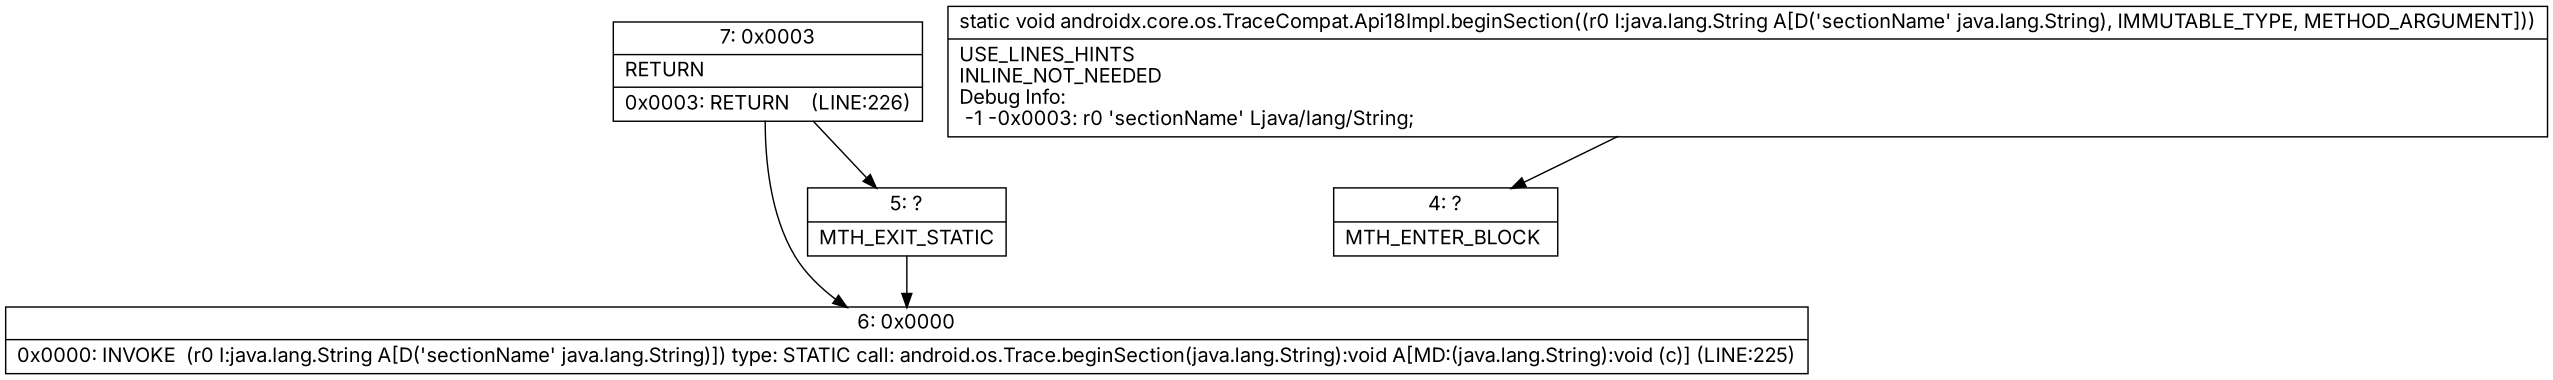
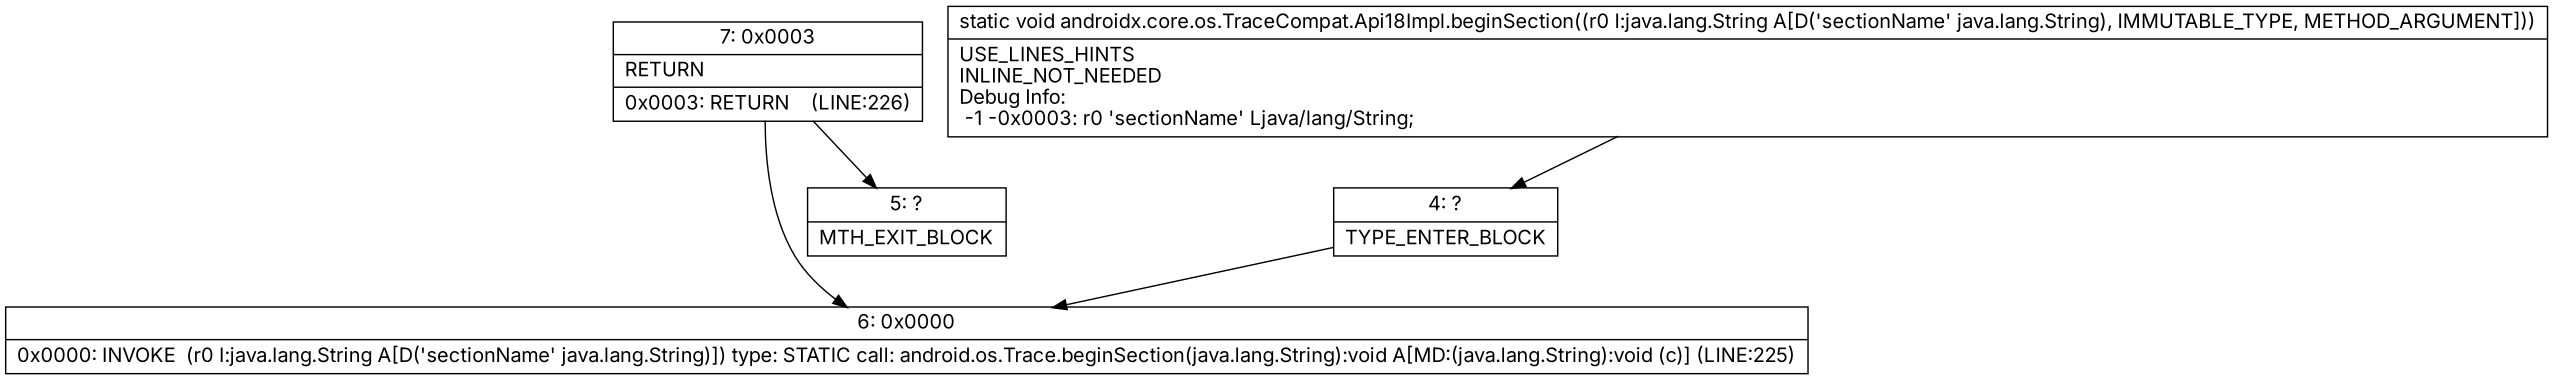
(907, 238) -> (907, 238)
(1444, 238) -> (1446, 238)
(907, 274) -> (1200, 276)
